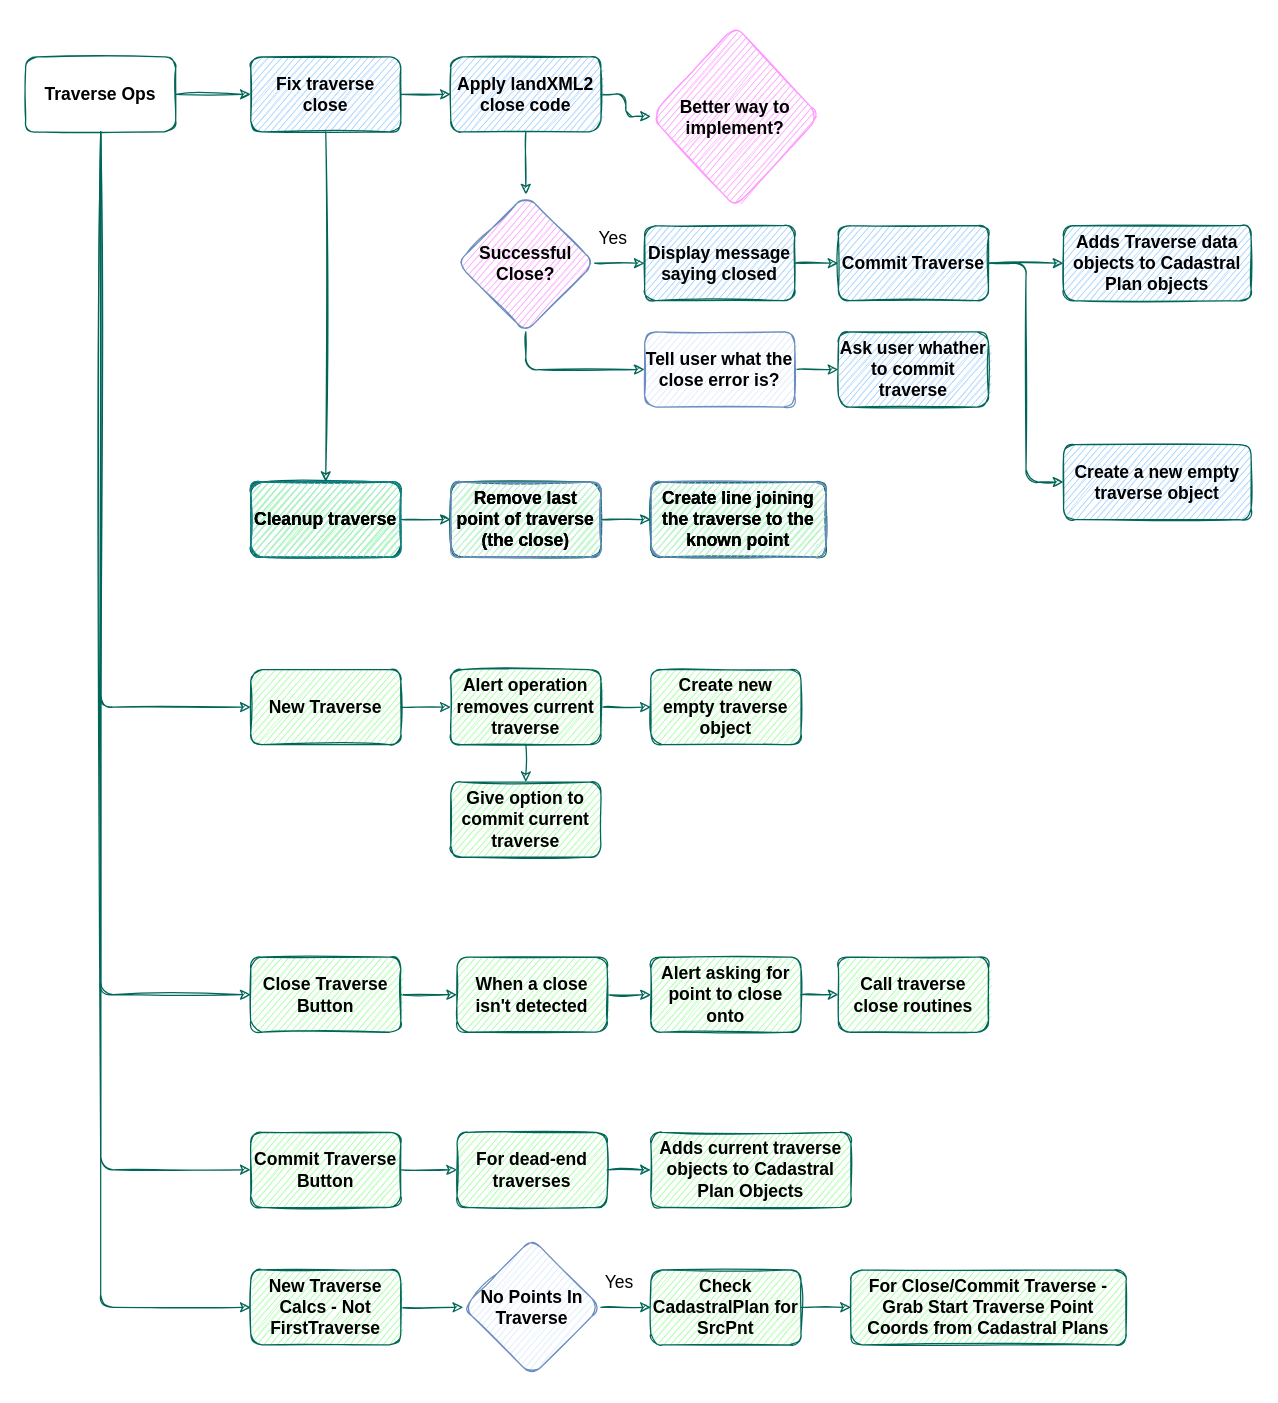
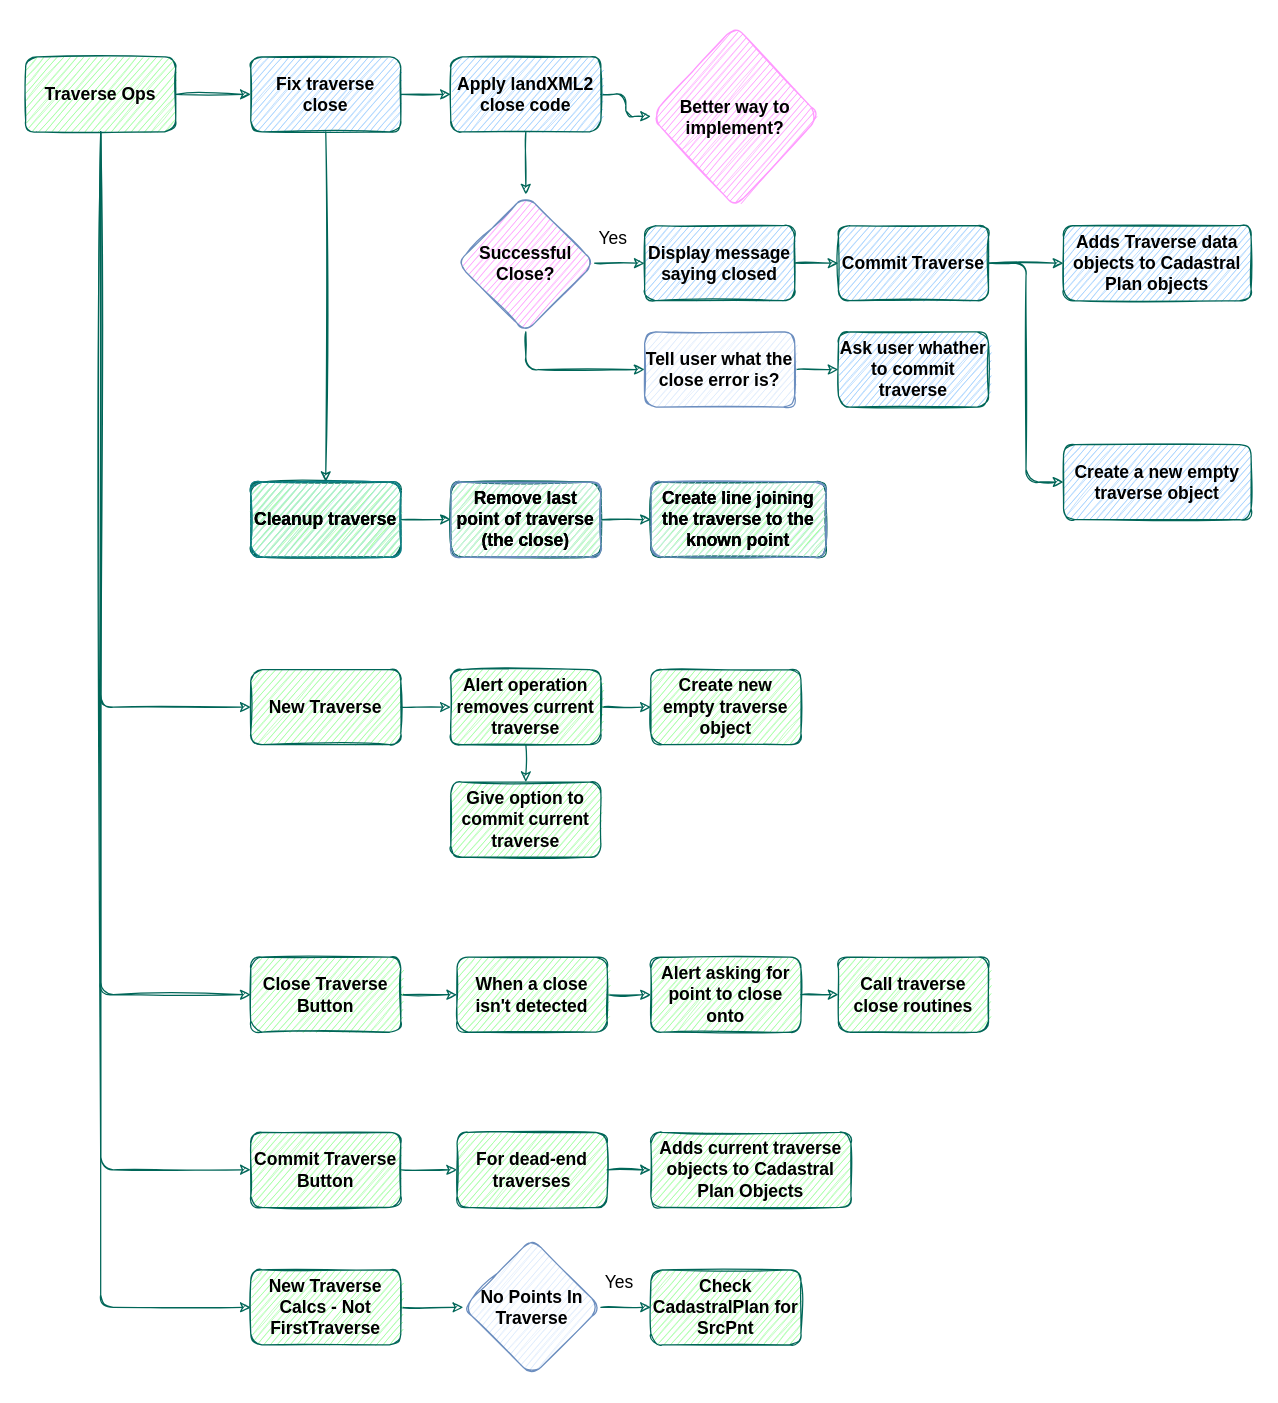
(101, 94) -> (101, 94)
(822, 1307) -> none
(988, 1307) -> none
